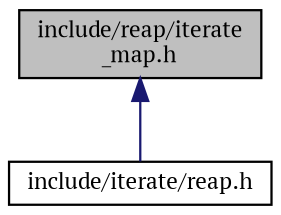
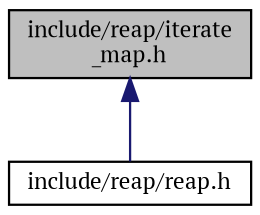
(140, 183) -> (130, 183)
